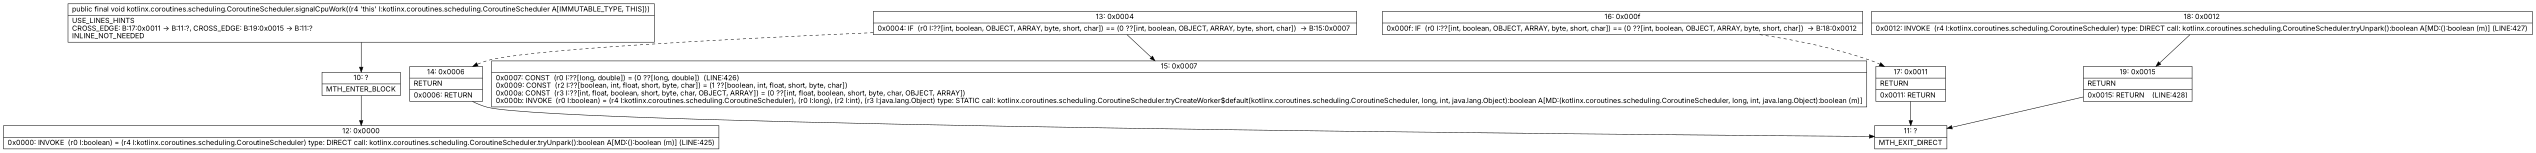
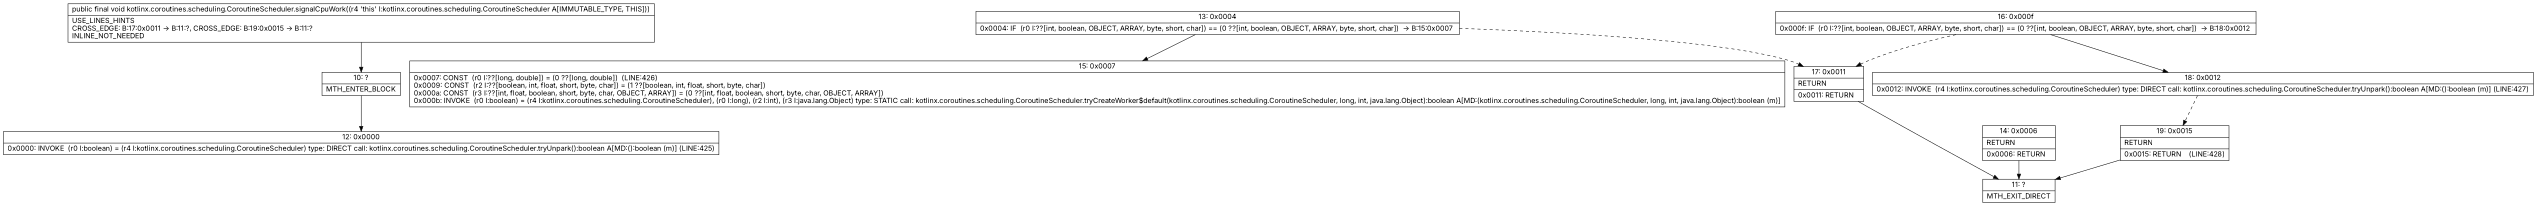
(675, 43) -> (1630, 38)
(2175, 49) -> (2191, 108)
none -> (2107, 53)
